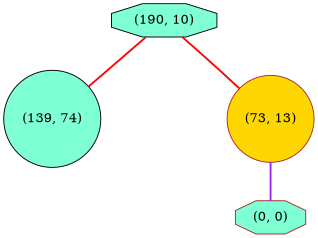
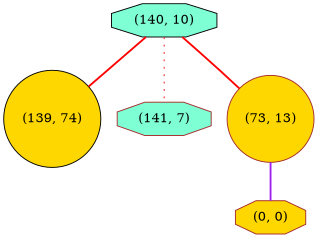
(164, 20) -> (164, 20)
(52, 119) -> (52, 119)
none -> (164, 119)
(271, 217) -> (271, 217)
